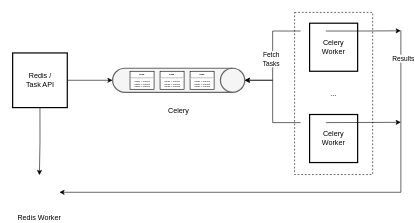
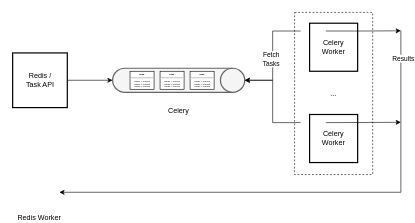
(40, 165) -> none
